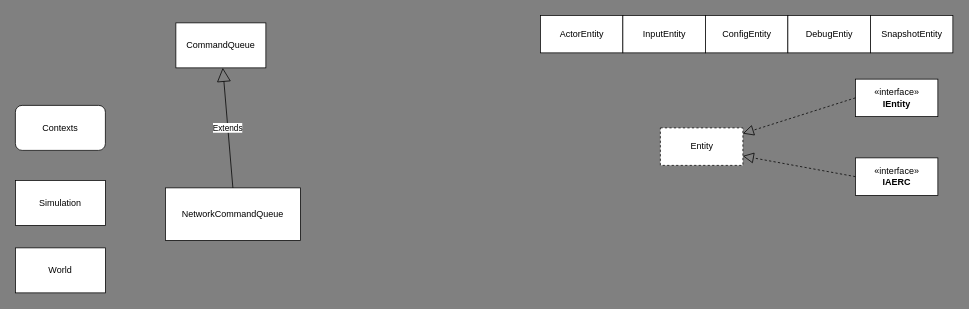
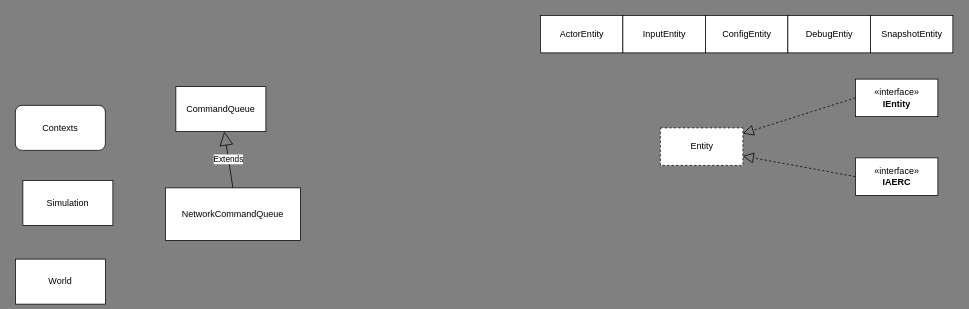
(221, 45) -> (221, 109)
(60, 203) -> (68, 203)
(60, 270) -> (60, 282)
